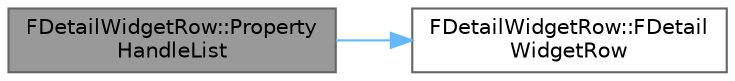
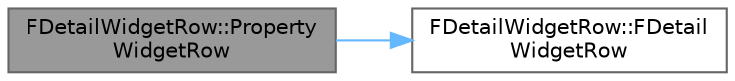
(172, 40) -> (172, 40)
